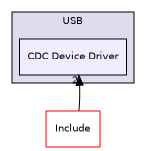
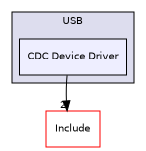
(80, 98) -> (66, 89)
